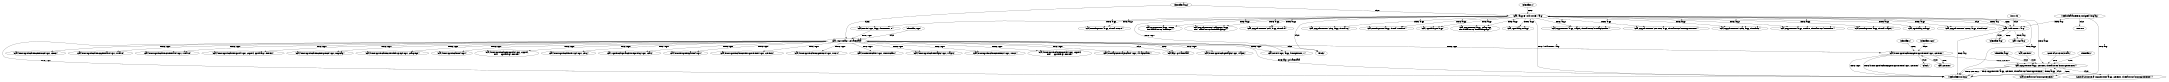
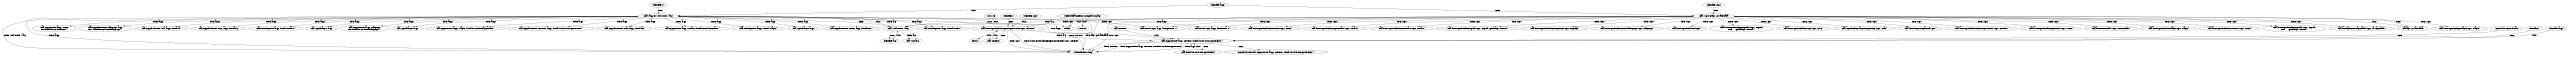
(862, 34) -> (1378, 19)
(1965, 39) -> none
